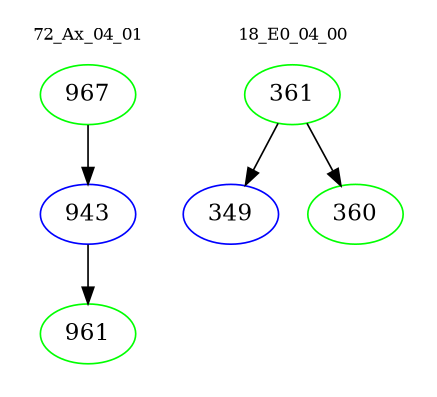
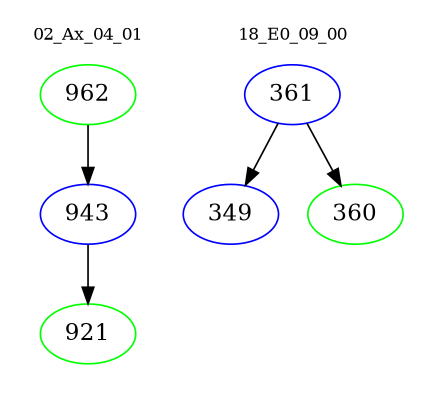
(88, 36) -> (88, 36)
(293, 36) -> (293, 36)
(88, 95) -> (88, 95)
(292, 95) -> (292, 95)
(88, 334) -> (88, 334)
